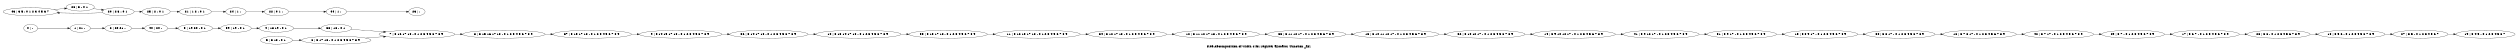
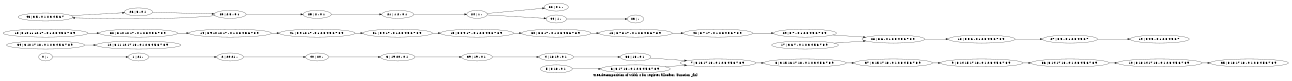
(306, 12) -> (516, 17)
(1038, 34) -> none
(1307, 34) -> none
(2167, 34) -> (848, 36)
